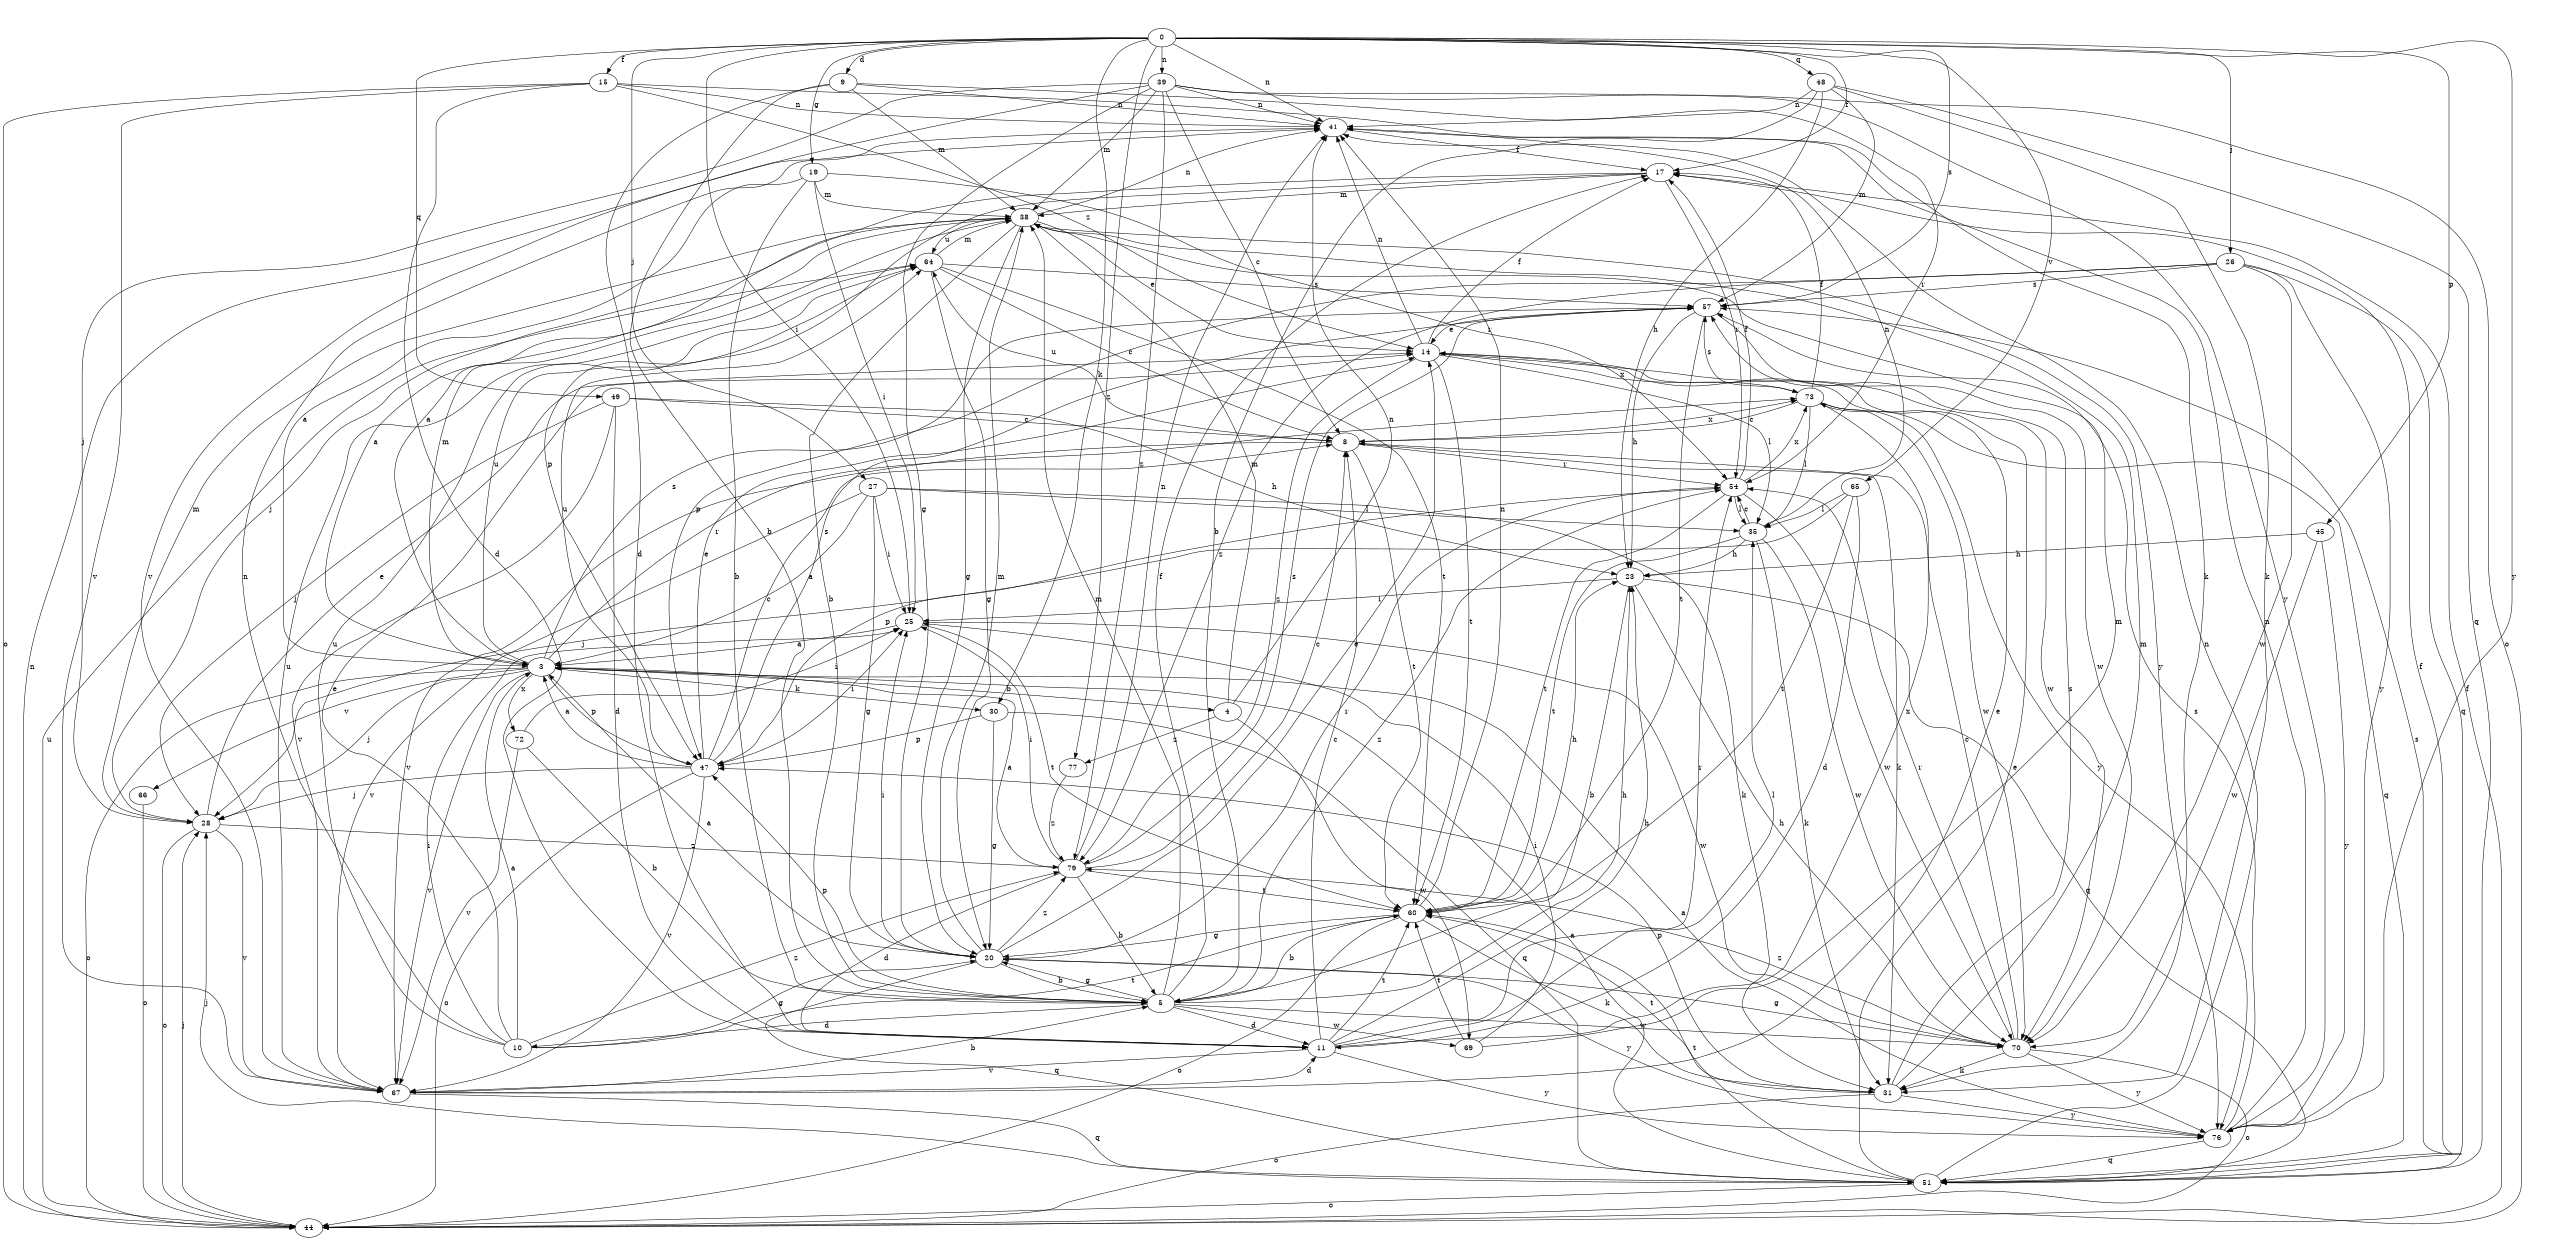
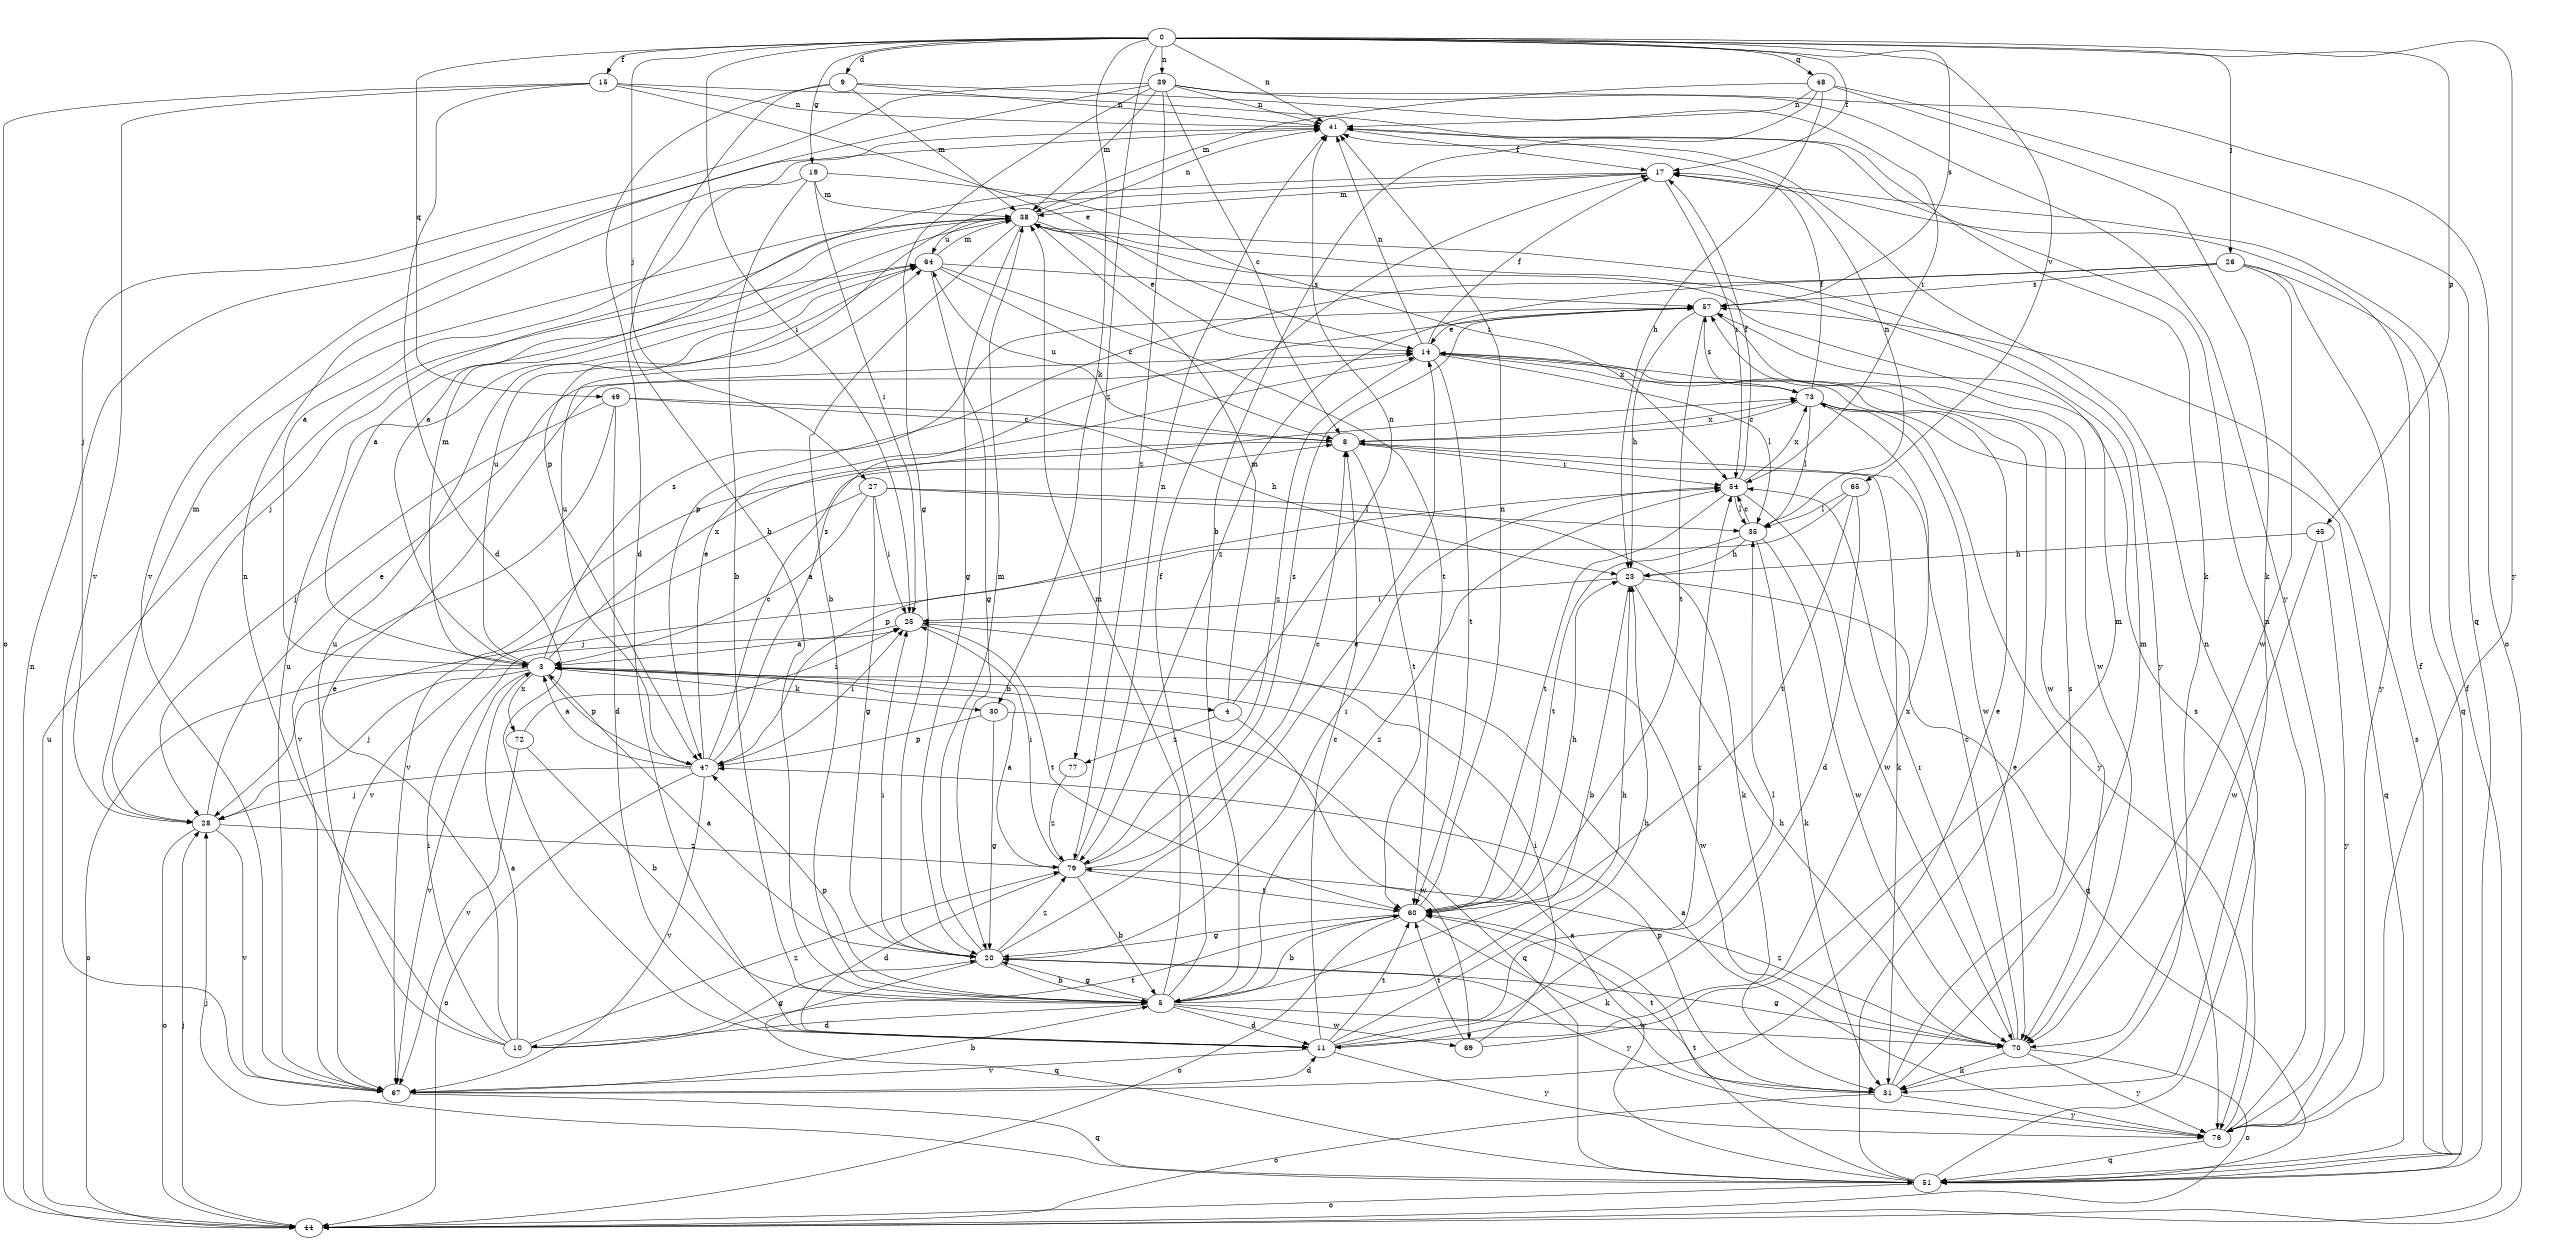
(1843, 213) -> (1416, 105)
(1088, 217) -> (1088, 217)
(717, 532) -> (717, 532)
(143, 796) -> none
